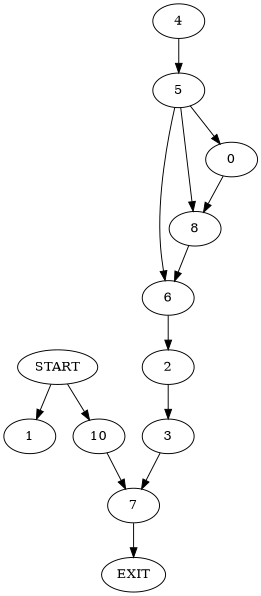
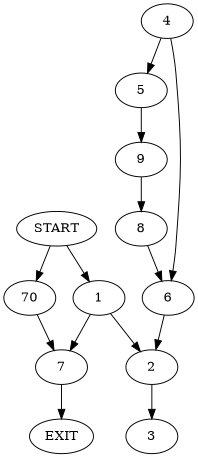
(186, 155) -> none
(232, 160) -> (141, 160)
(162, 189) -> (180, 155)
none -> (122, 329)
(99, 436) -> (30, 298)
(153, 467) -> (83, 328)
